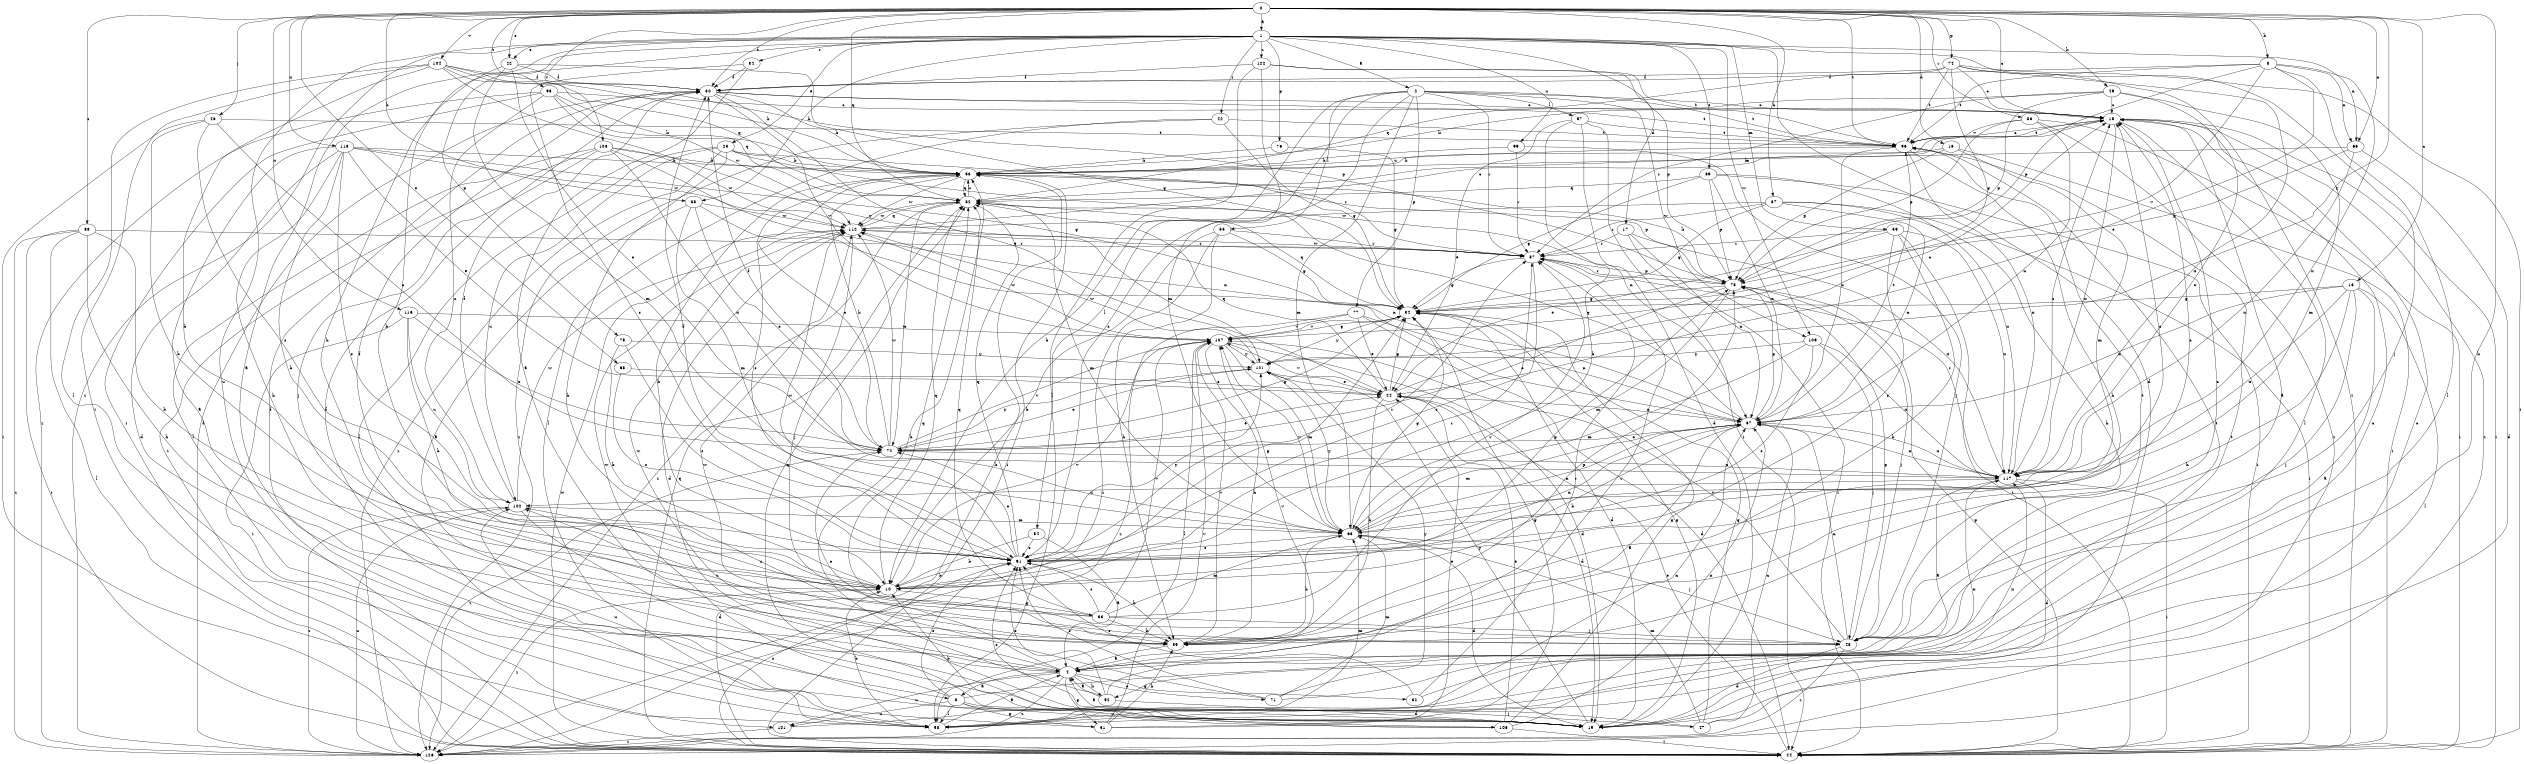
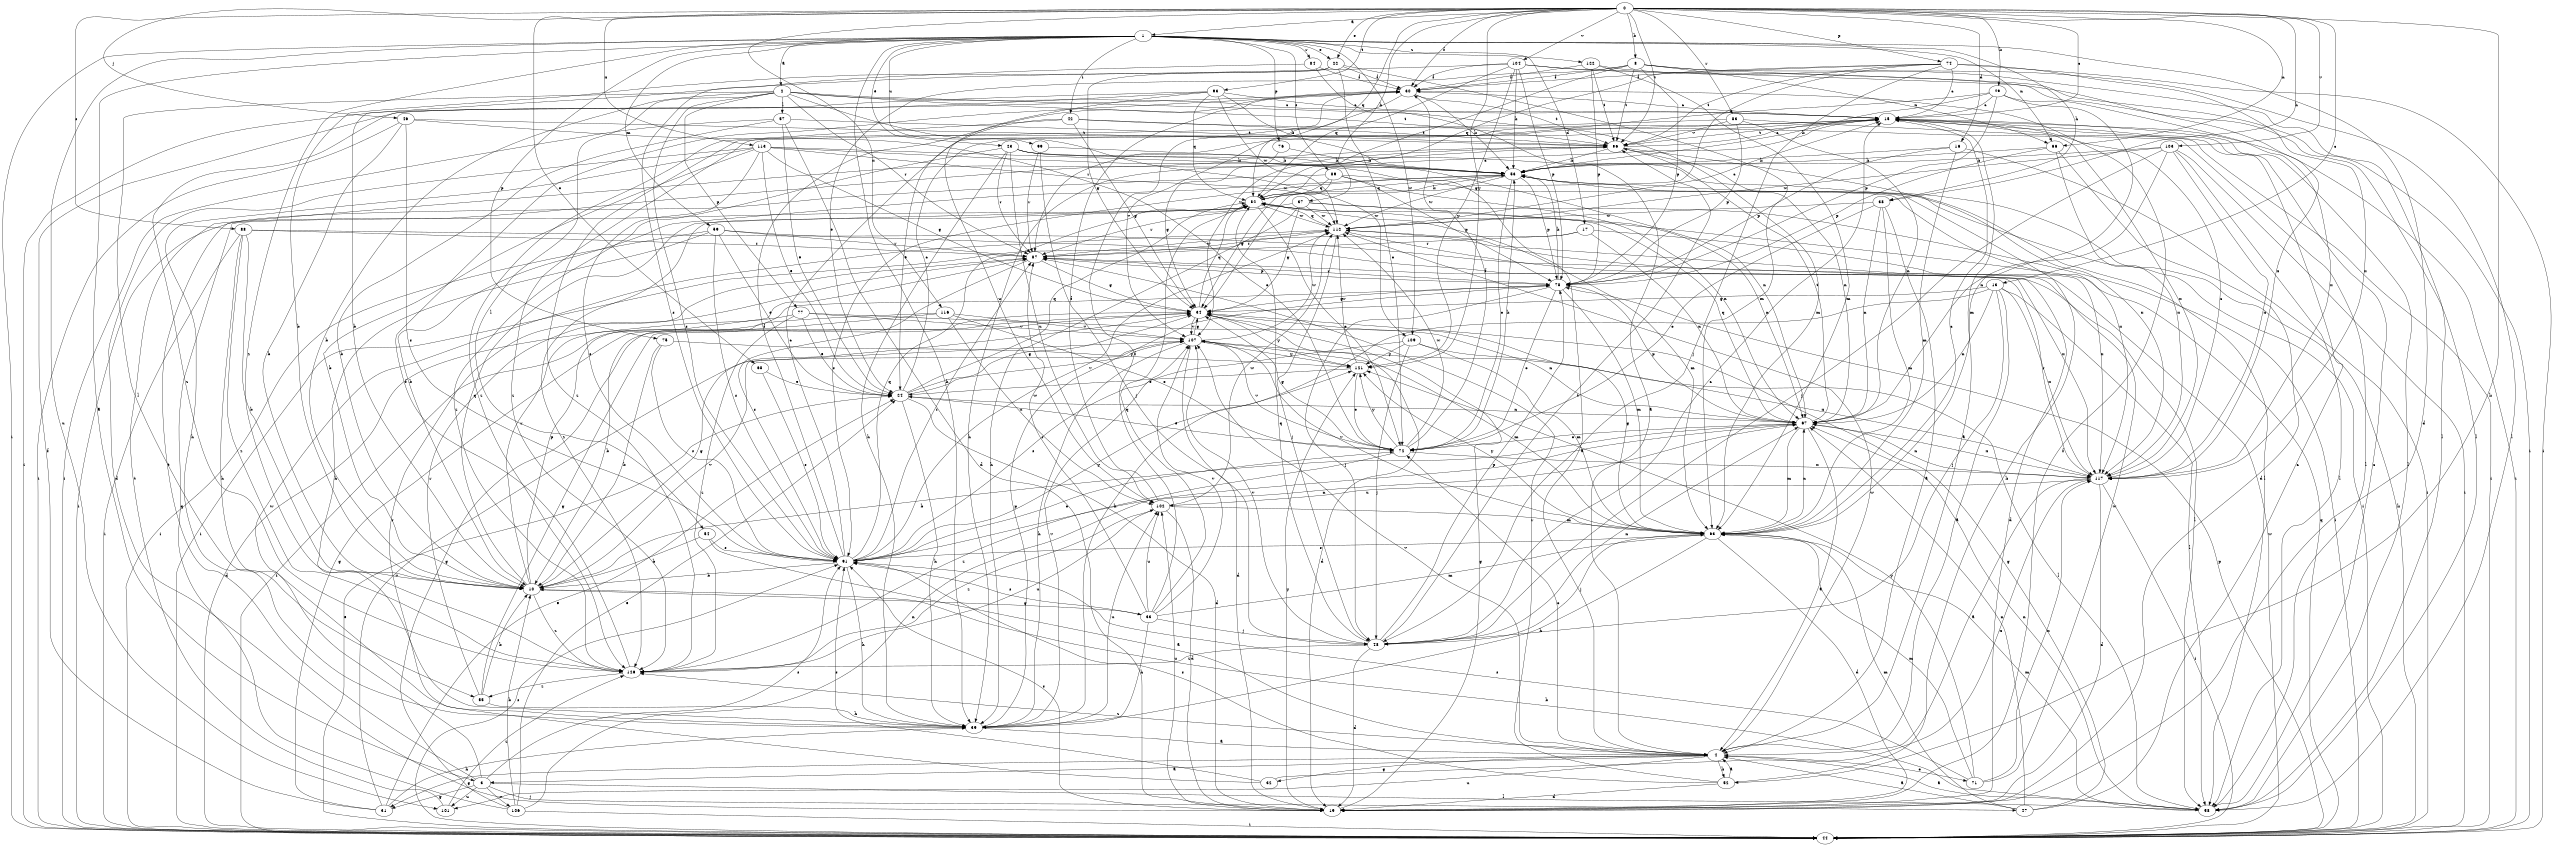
(1396, 160) -> (1572, 160)
(1040, 257) -> (910, 211)
(812, 630) -> (557, 681)
